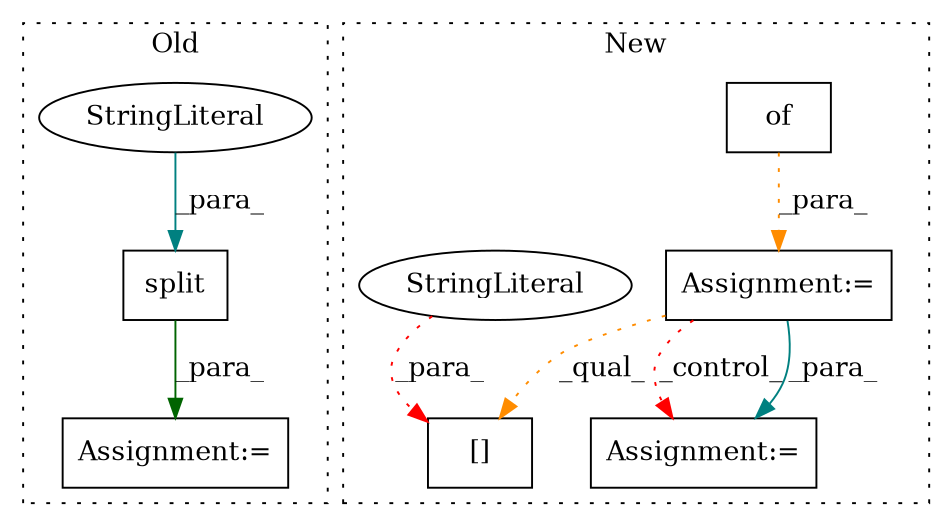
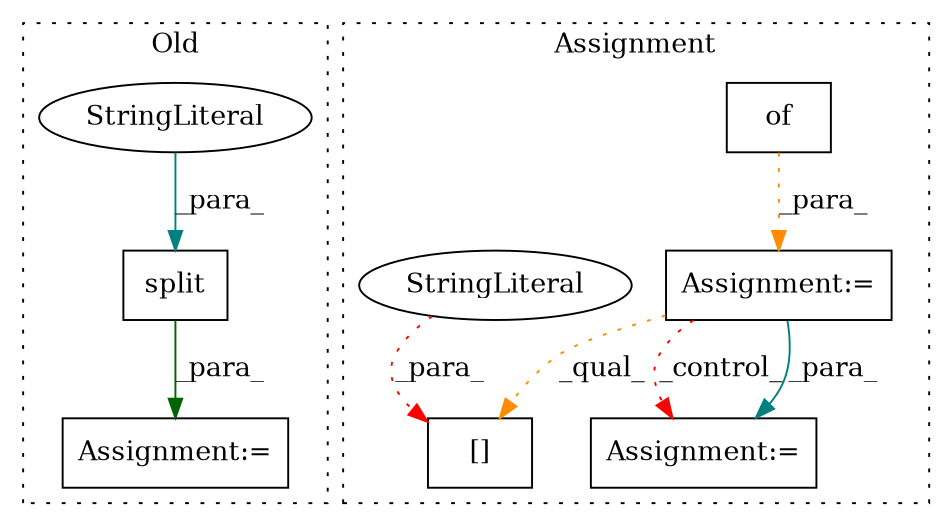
(636, 45) -> (636, 45)
